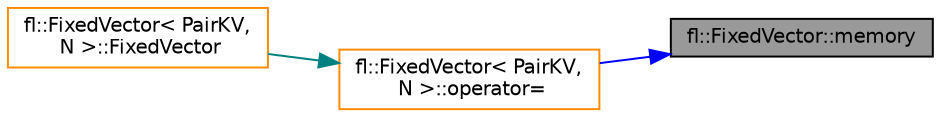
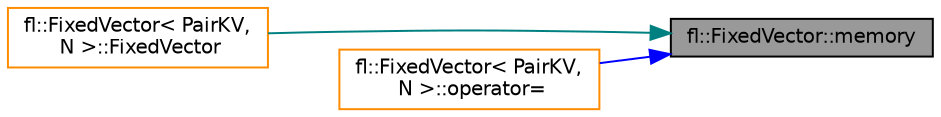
(294, 57) -> (459, 30)
